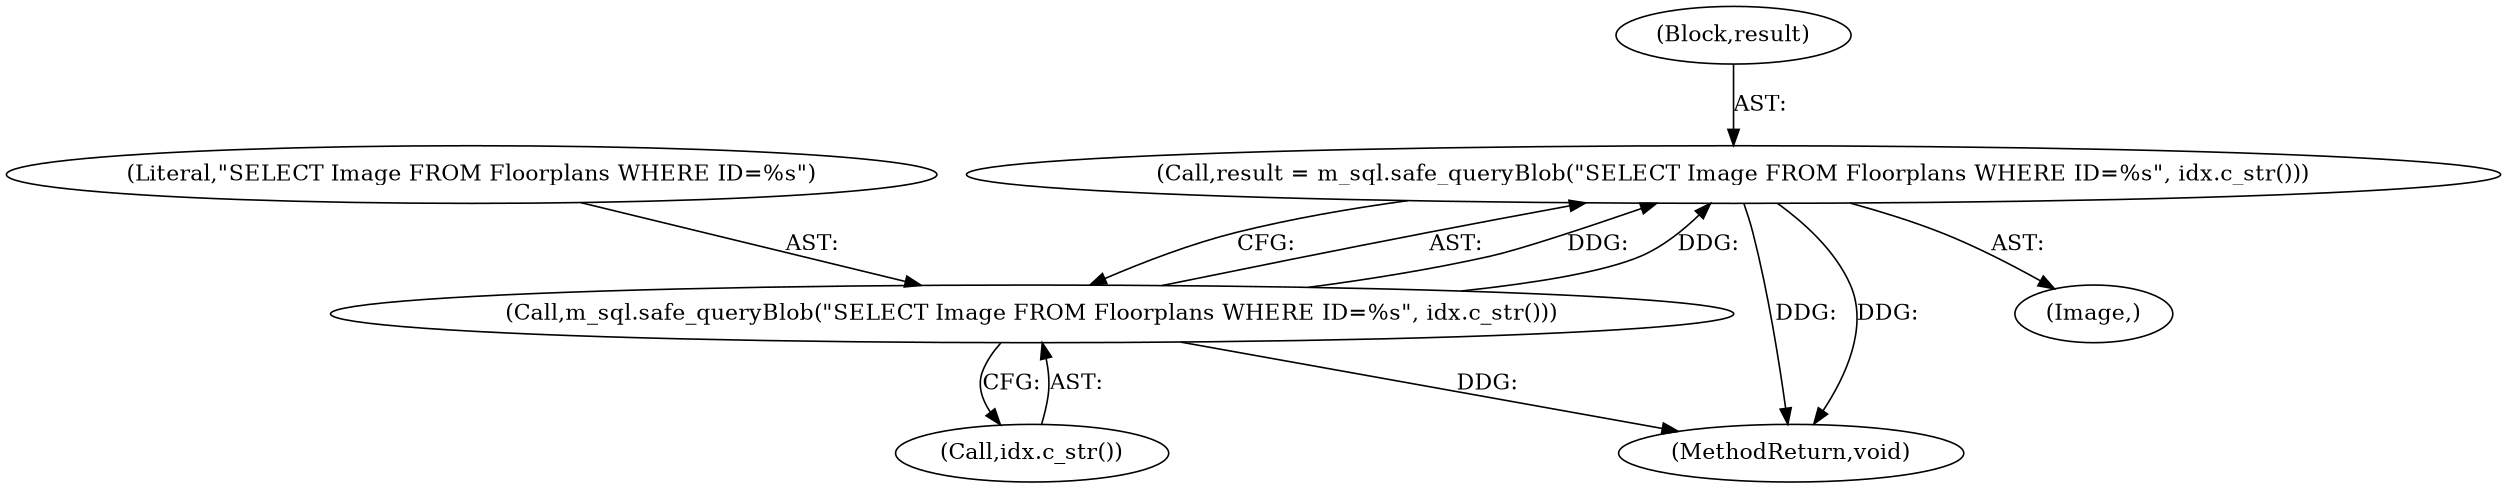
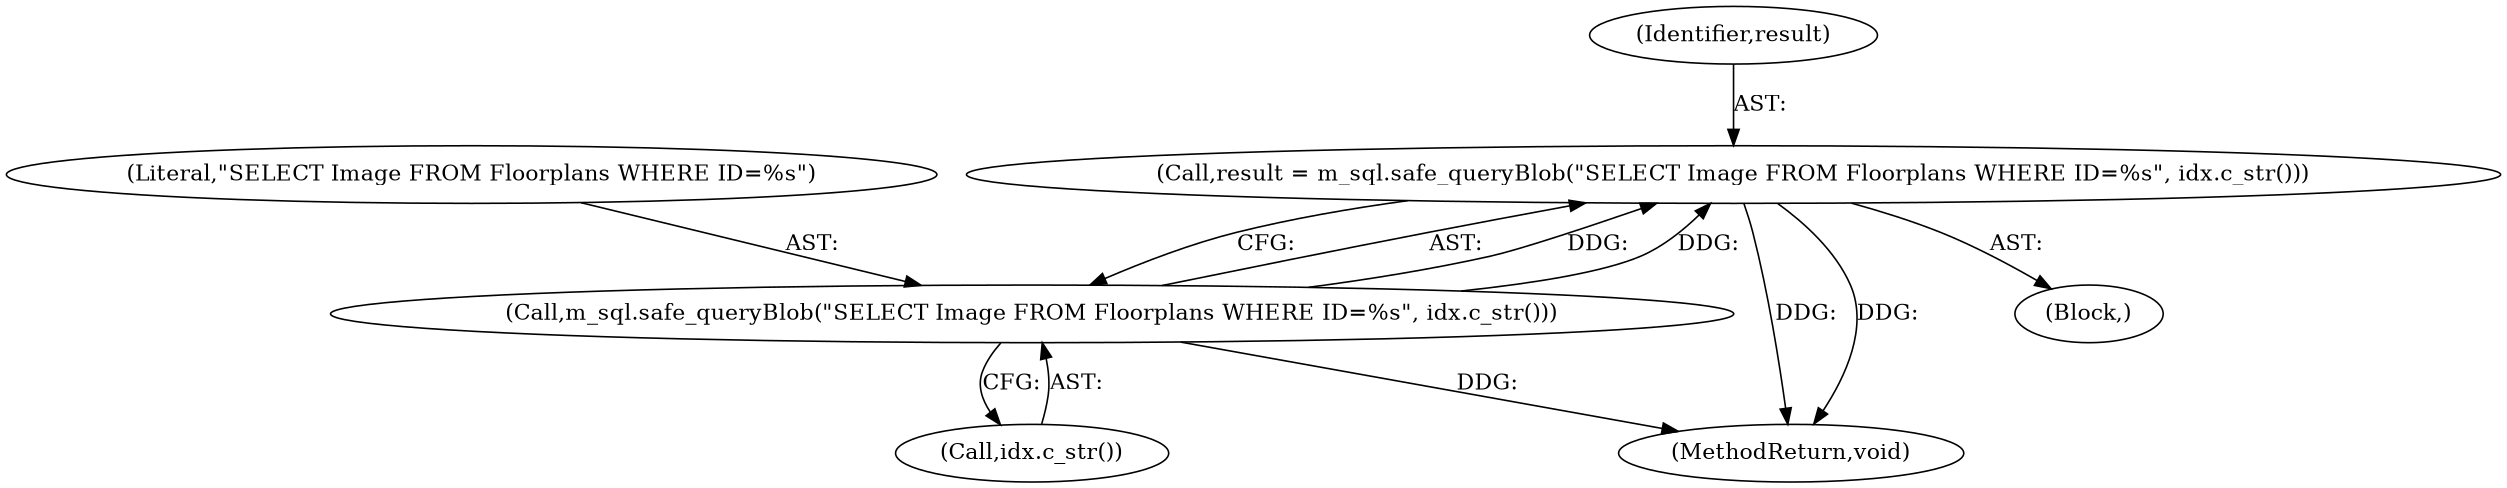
(1734, 35) -> (1734, 35)
(2094, 314) -> (2089, 314)
